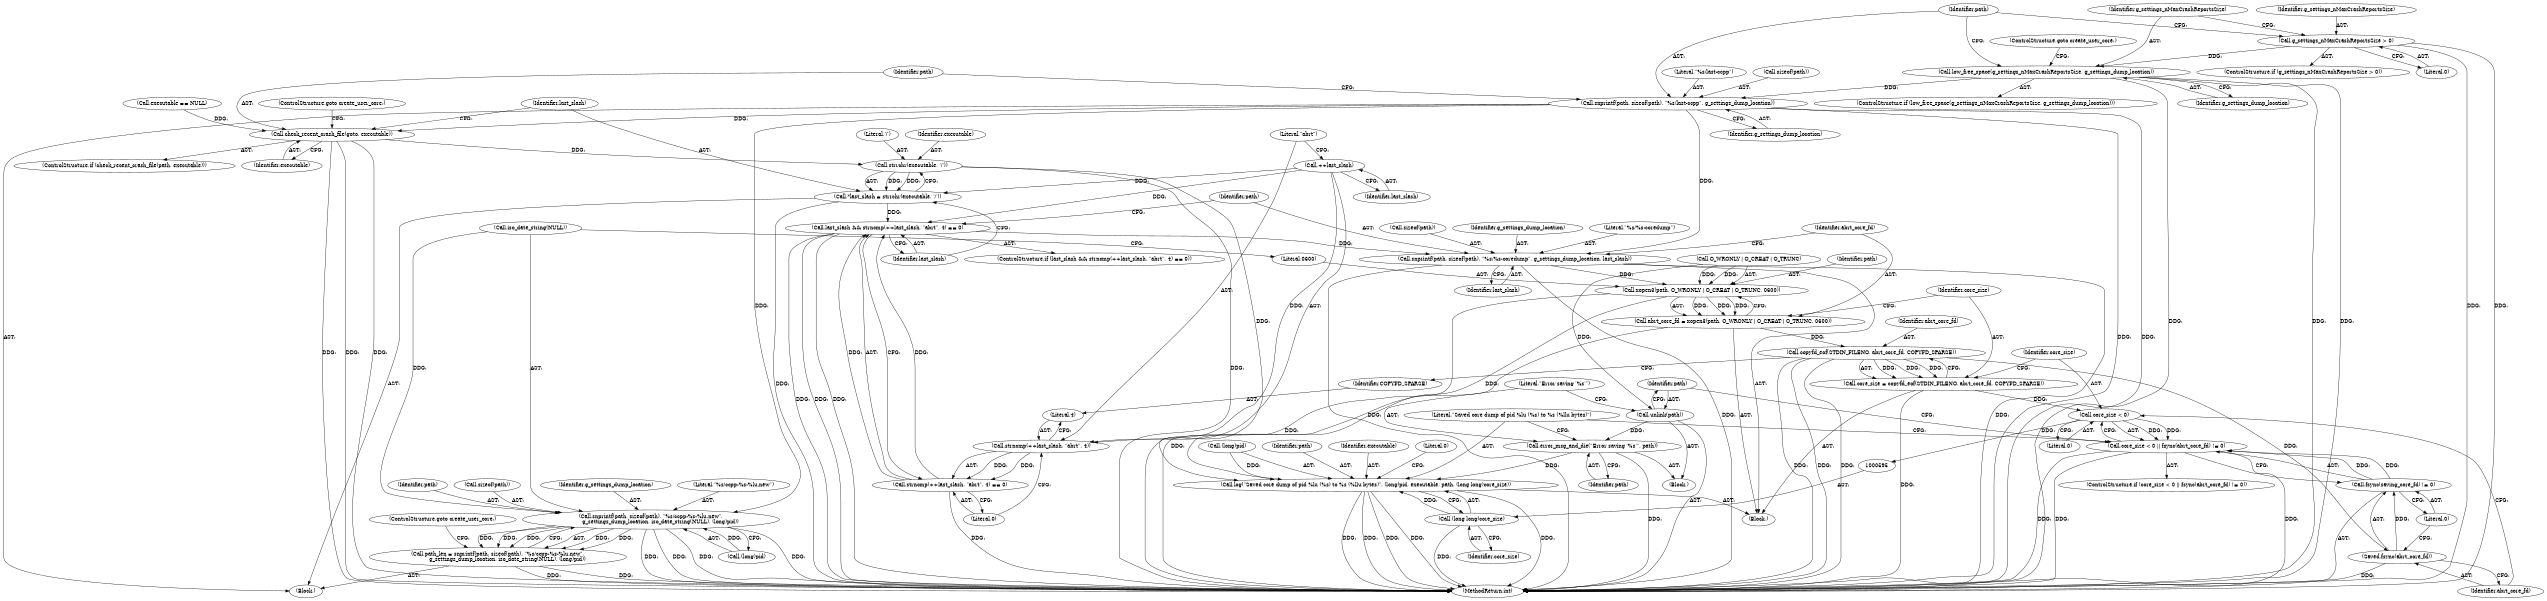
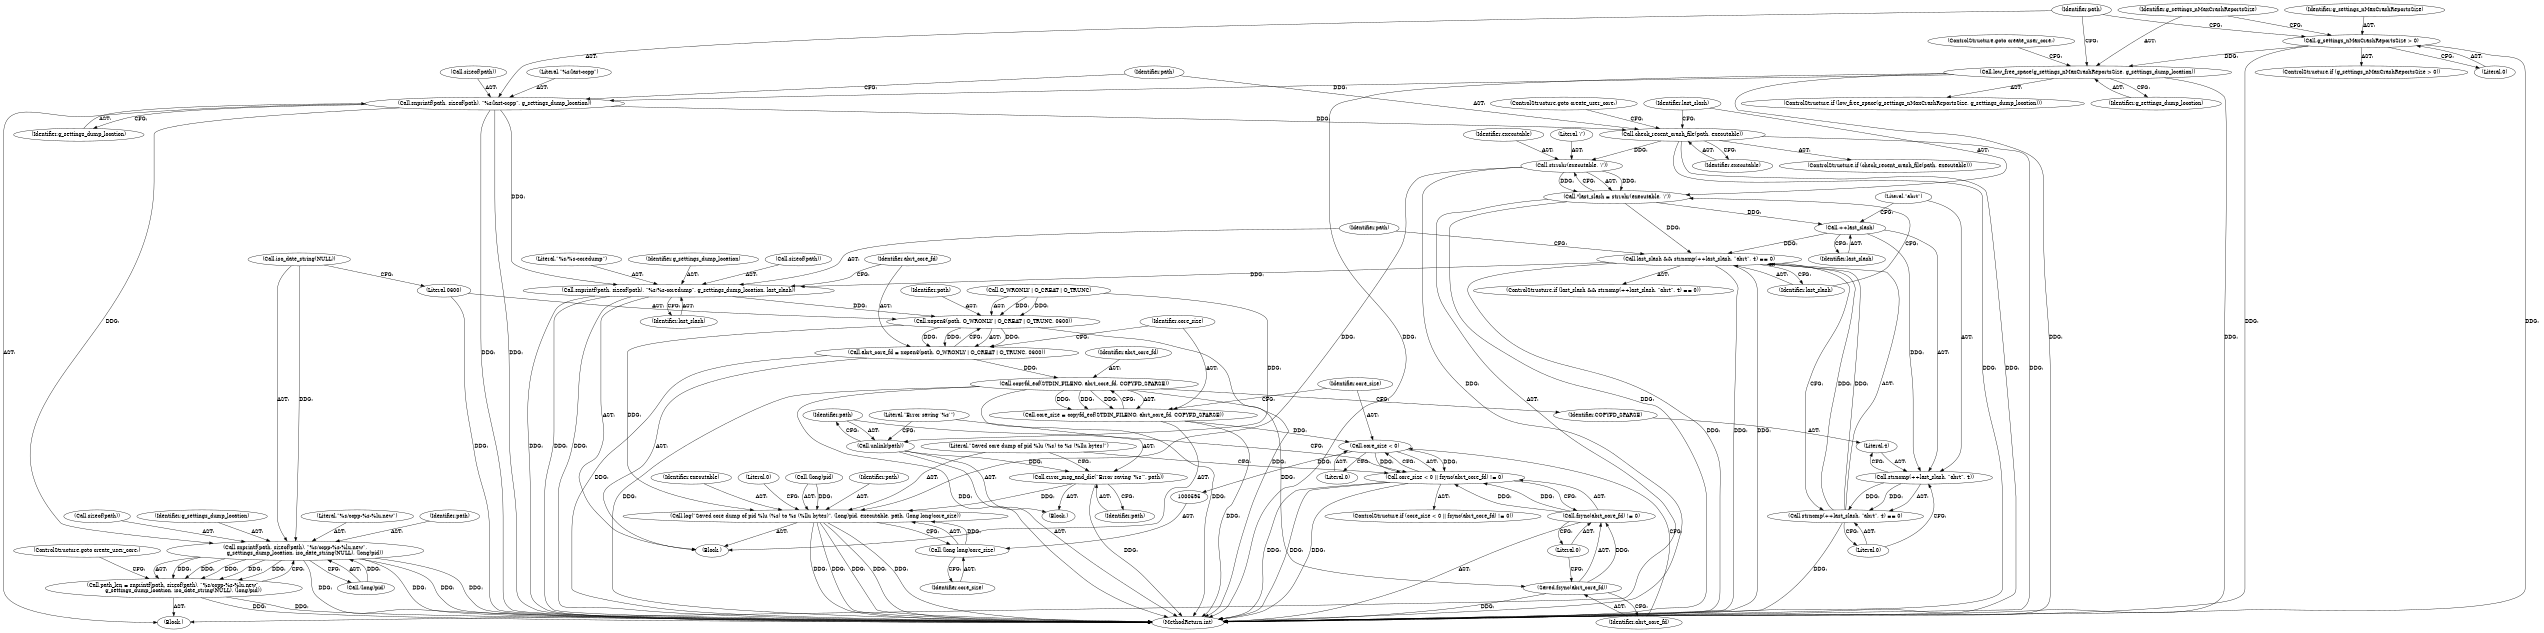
(172, 104) -> none
(332, 135) -> (1682, 135)
(1122, 181) -> (1737, 213)
(2394, 485) -> (1601, 516)
(1434, 557) -> (493, 606)
